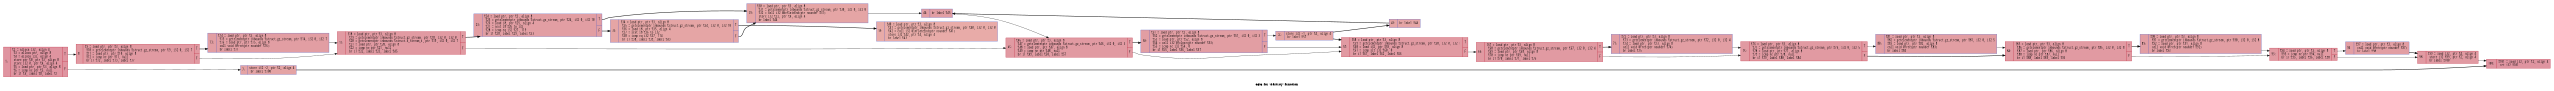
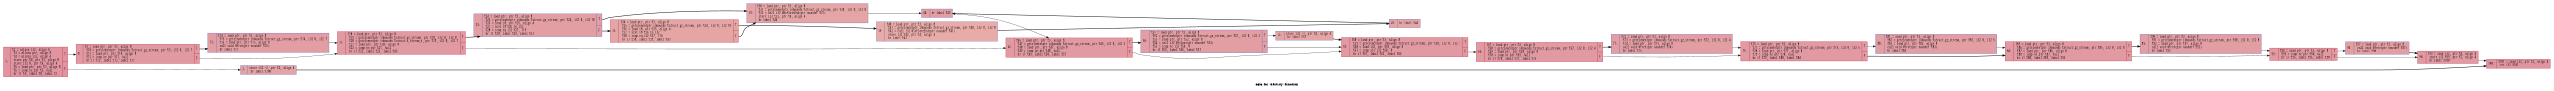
(1360, 29) -> (1192, 27)
(674, 31) -> (674, 31)
